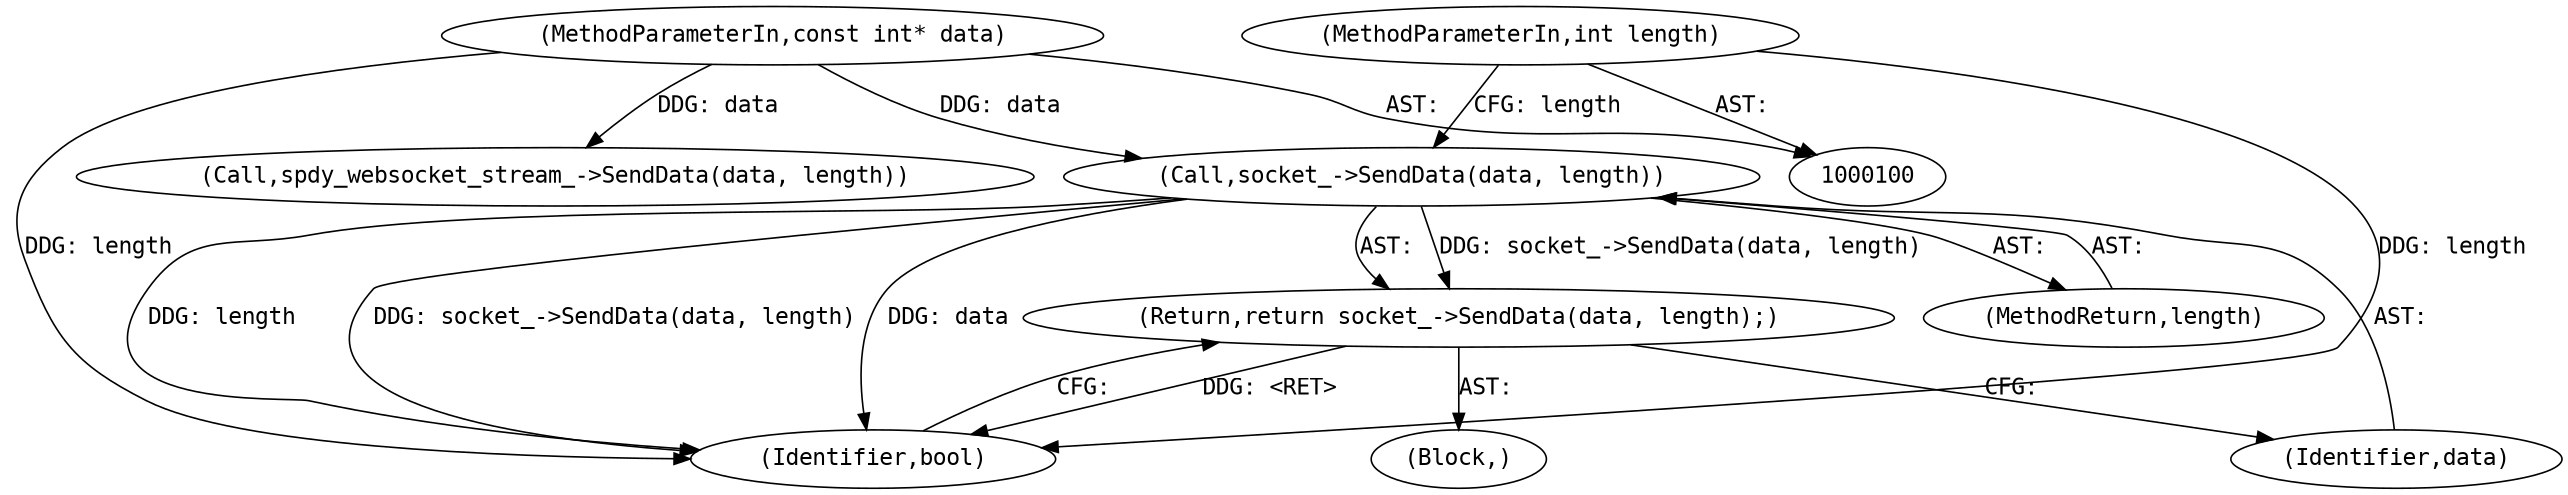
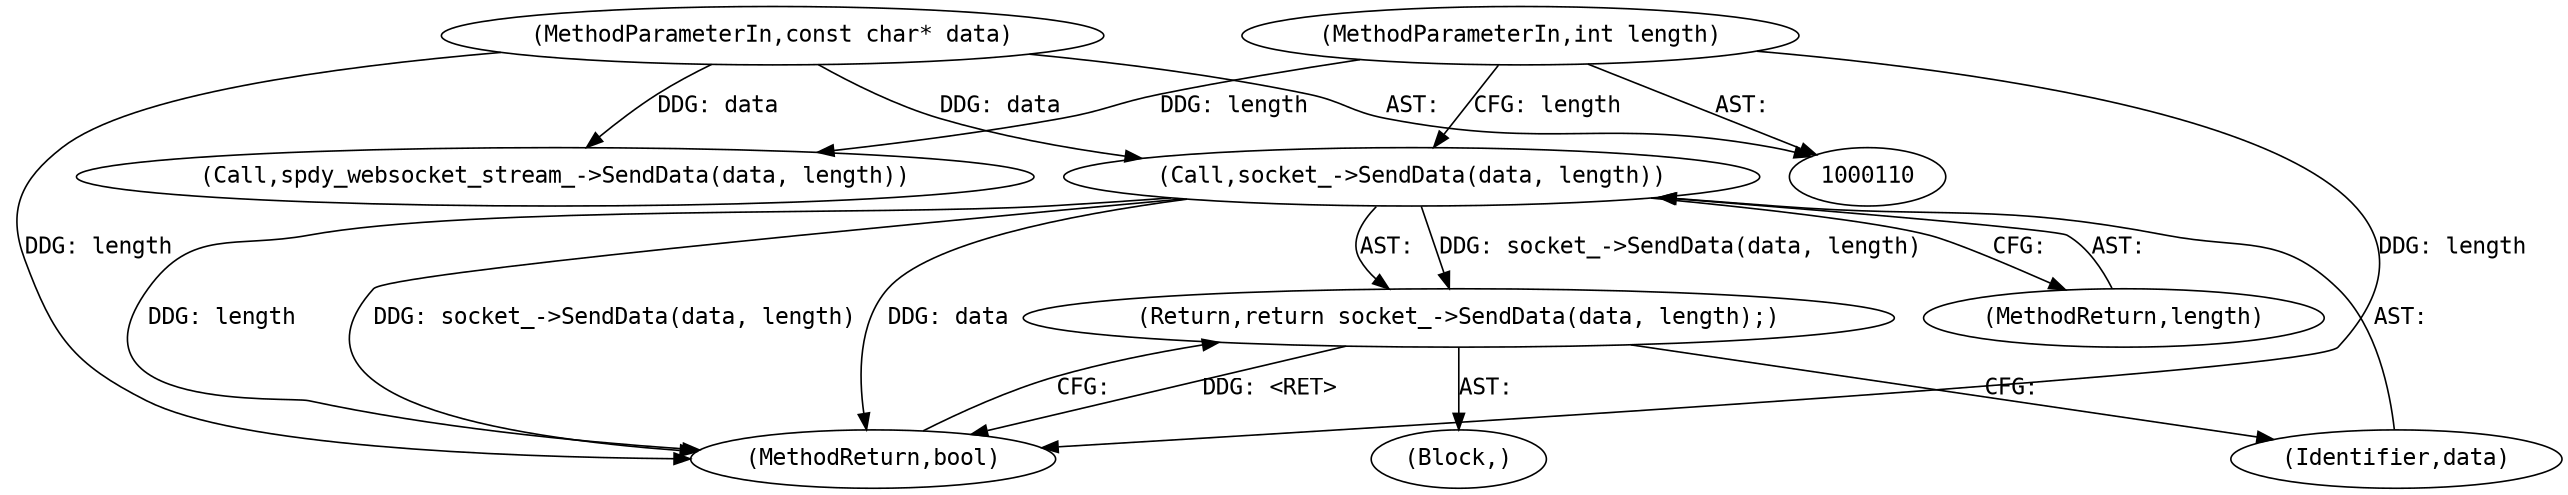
(773, 36) -> (773, 36)
none -> (1098, 110)
(1868, 177) -> (1868, 177)
(2026, 247) -> (2026, 247)
(873, 459) -> (873, 459)
